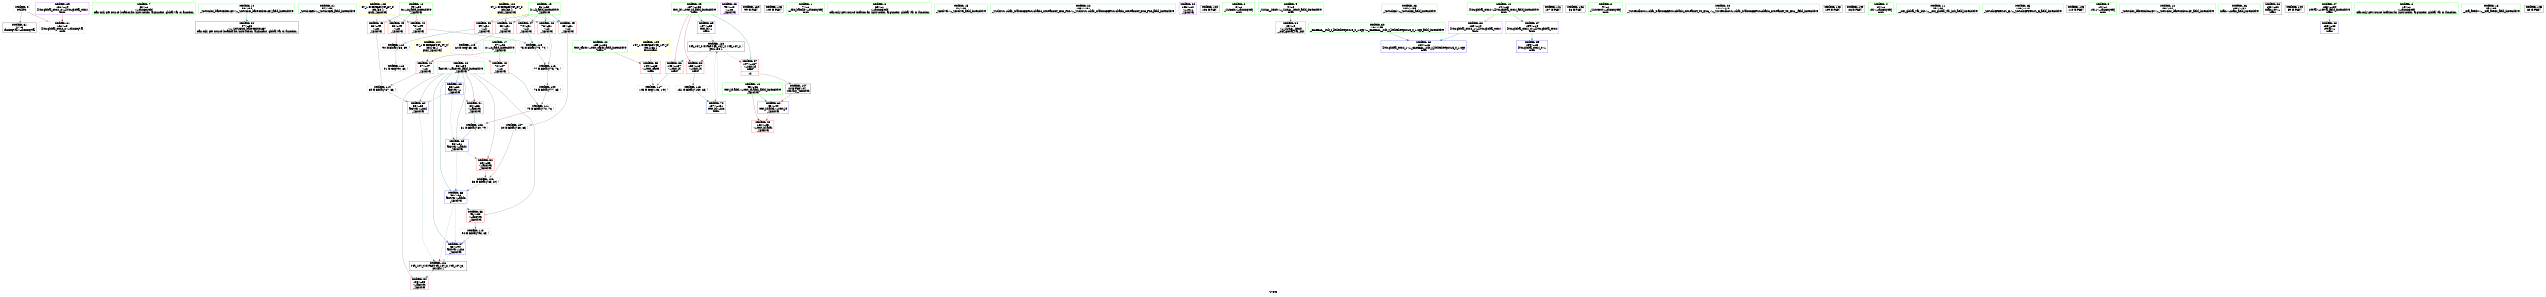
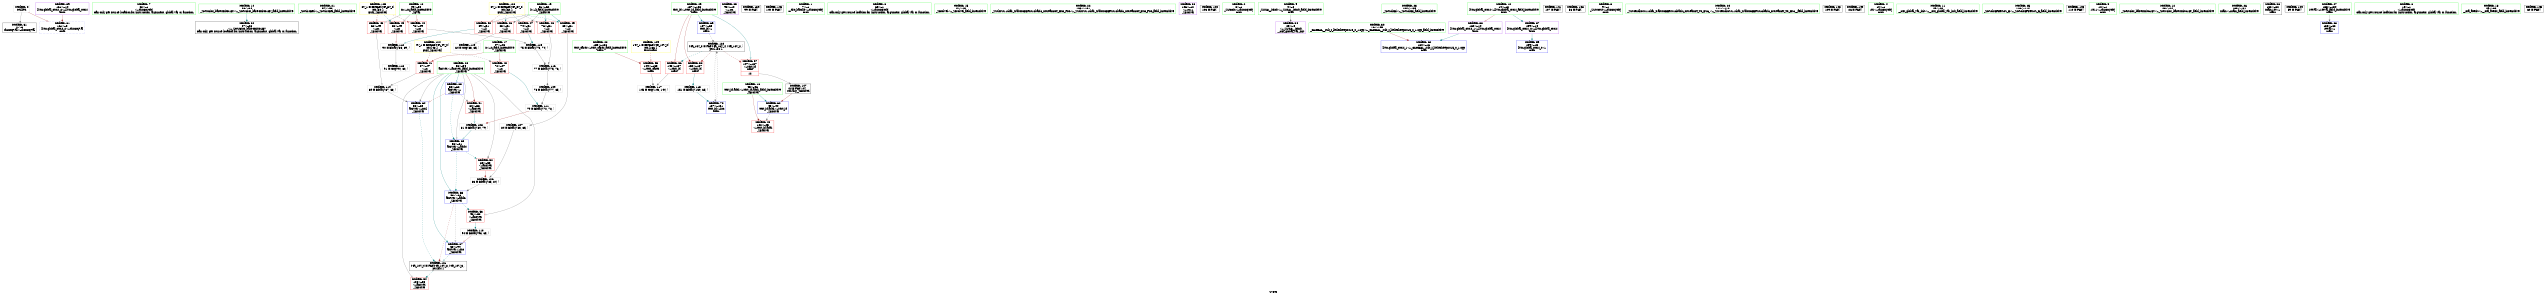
(416, 13) -> (416, 13)
